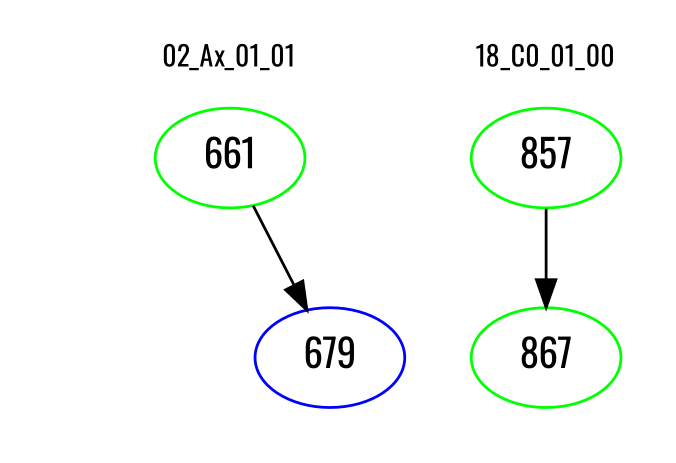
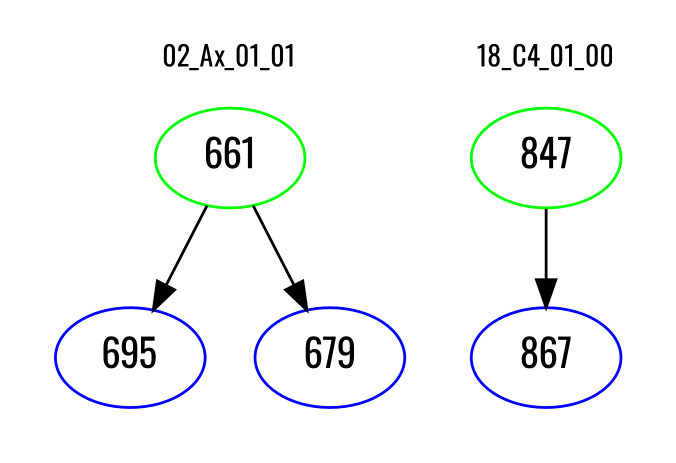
(546, 60) -> (546, 60)
(546, 158) -> (546, 158)
none -> (130, 358)
(546, 358) -> (546, 358)
